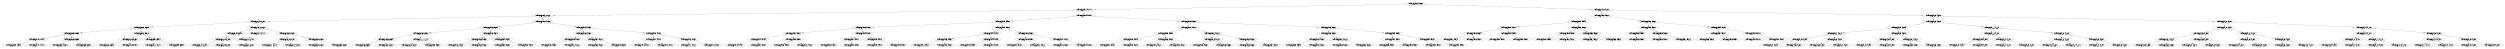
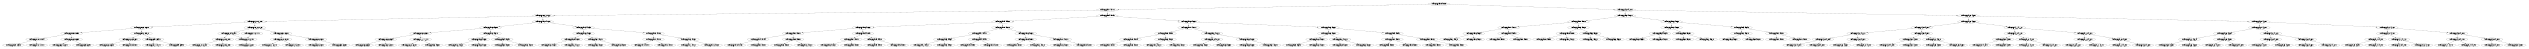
none -> (1660, 39)
